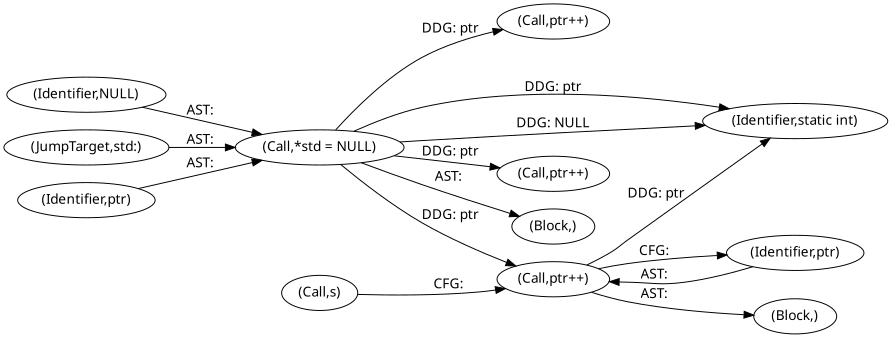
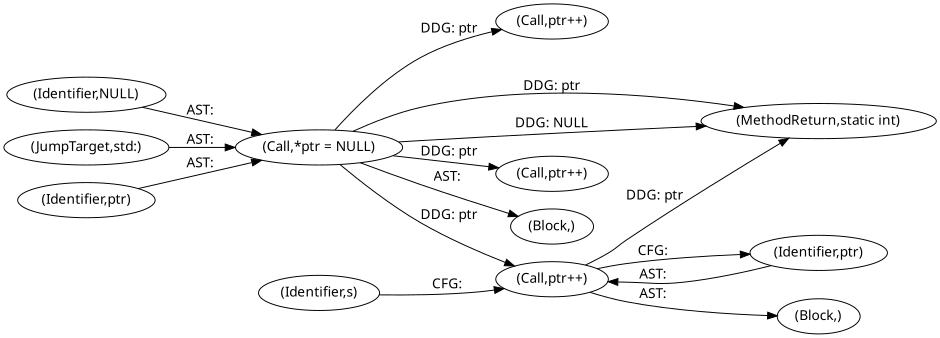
(795, 121) -> (819, 121)
(320, 147) -> (319, 147)
(320, 293) -> (319, 293)
